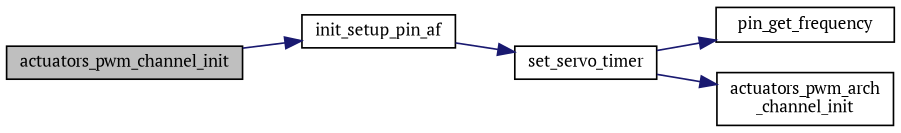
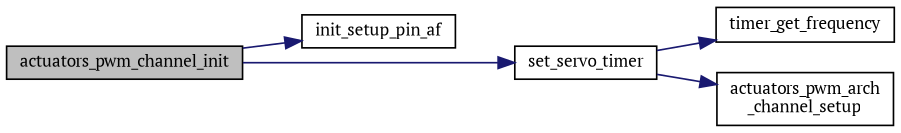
(805, 25) -> (805, 25)
(477, 46) -> (370, 63)
(805, 99) -> (805, 99)
